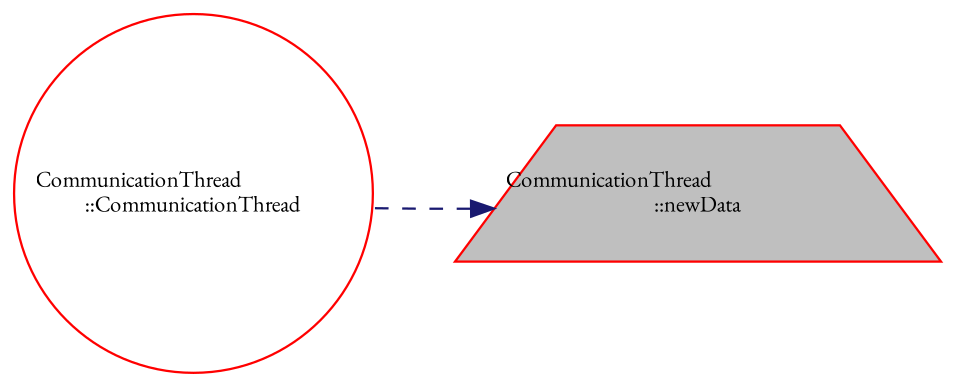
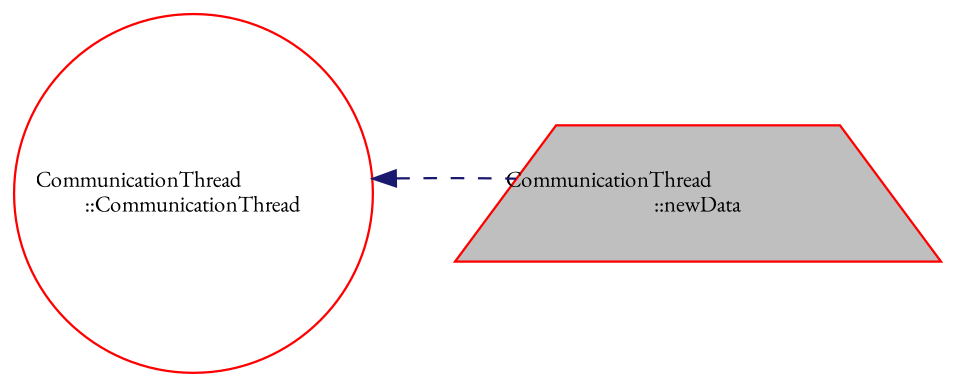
(422, 209) -> (456, 178)
